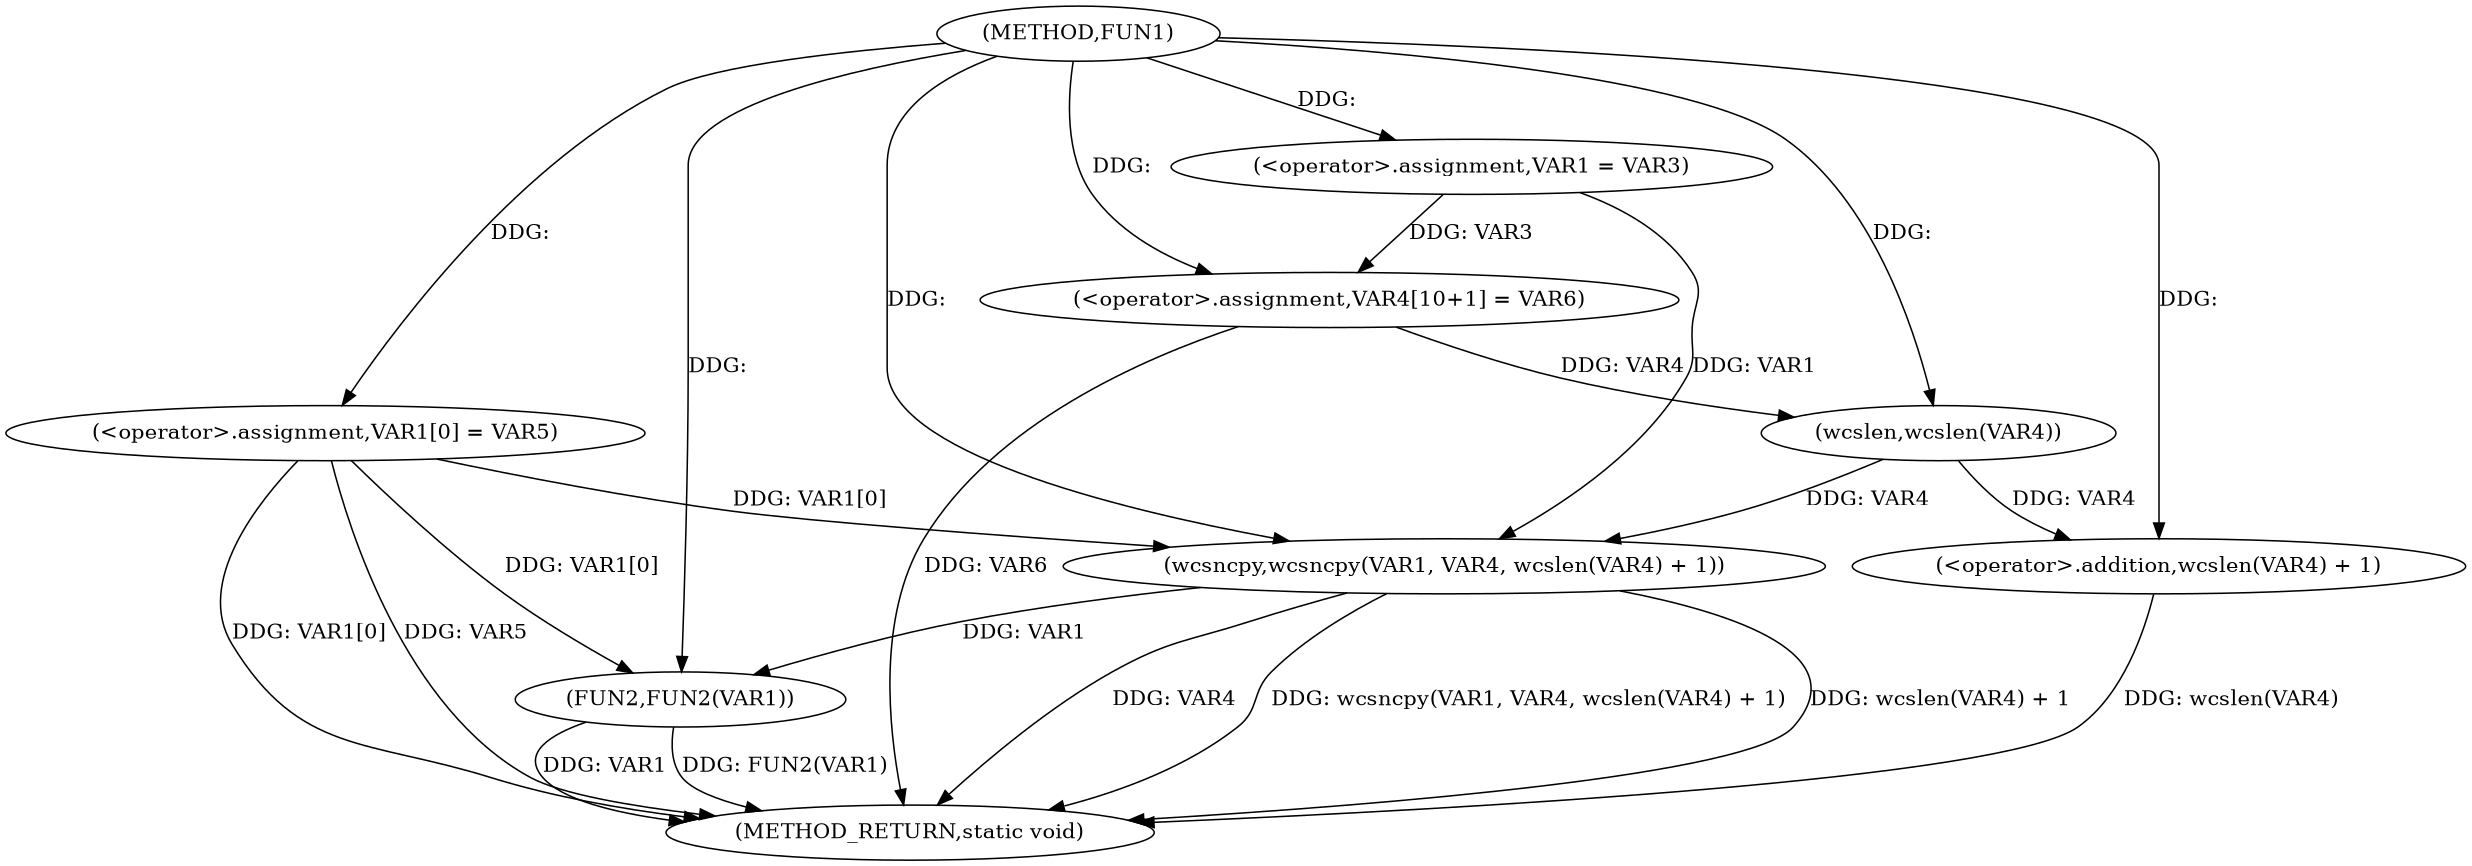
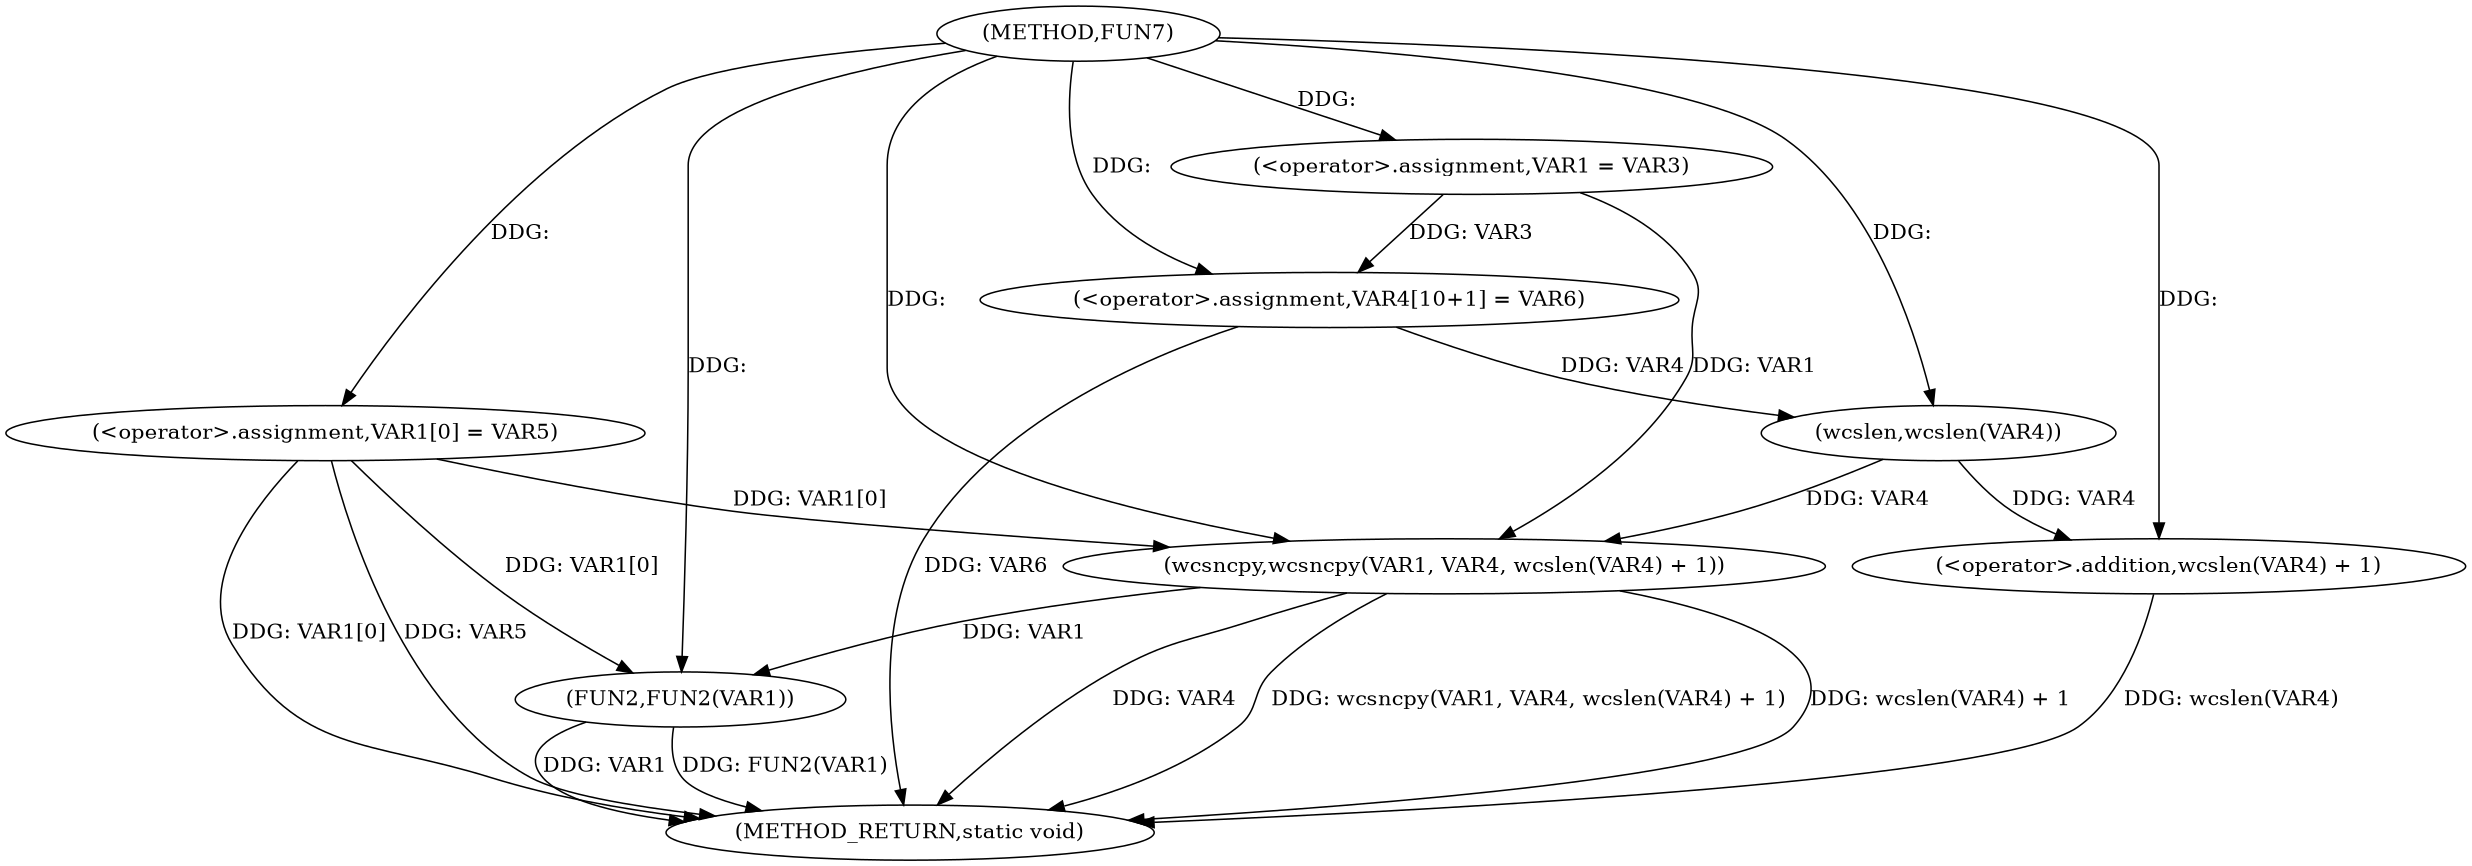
(1078, 34) -> (1078, 34)
